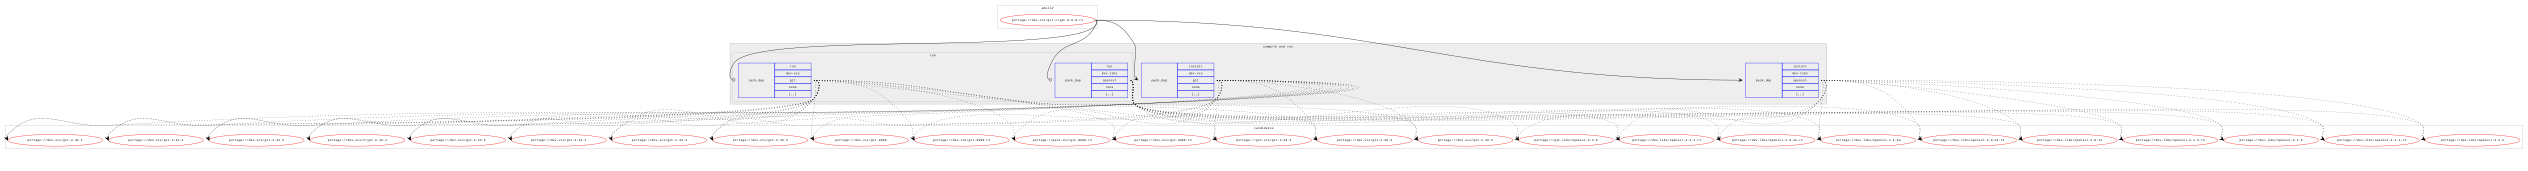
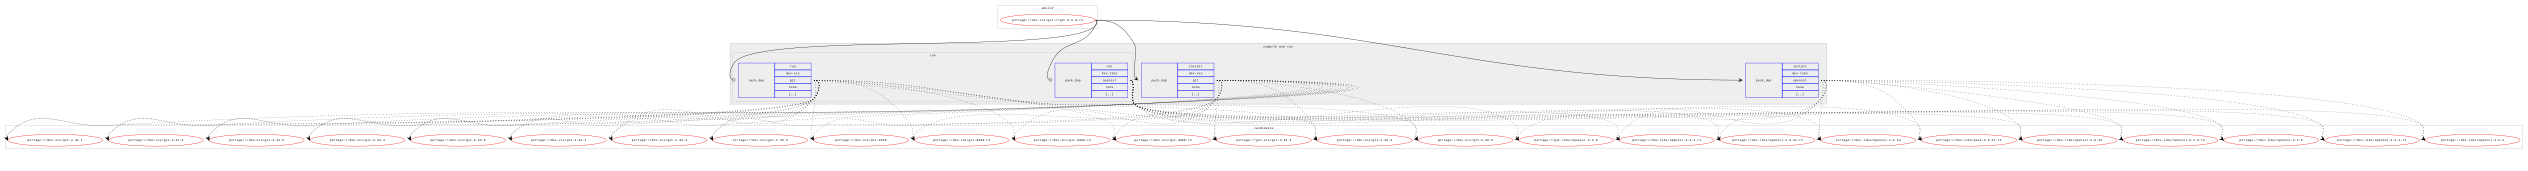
(357, 140) -> (357, 140)
(1063, 140) -> (1063, 140)
(1969, 140) -> (1969, 140)
